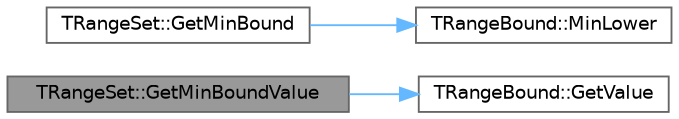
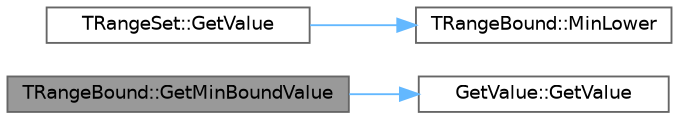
(178, 25) -> (178, 25)
(178, 94) -> (178, 94)
(544, 94) -> (544, 94)
